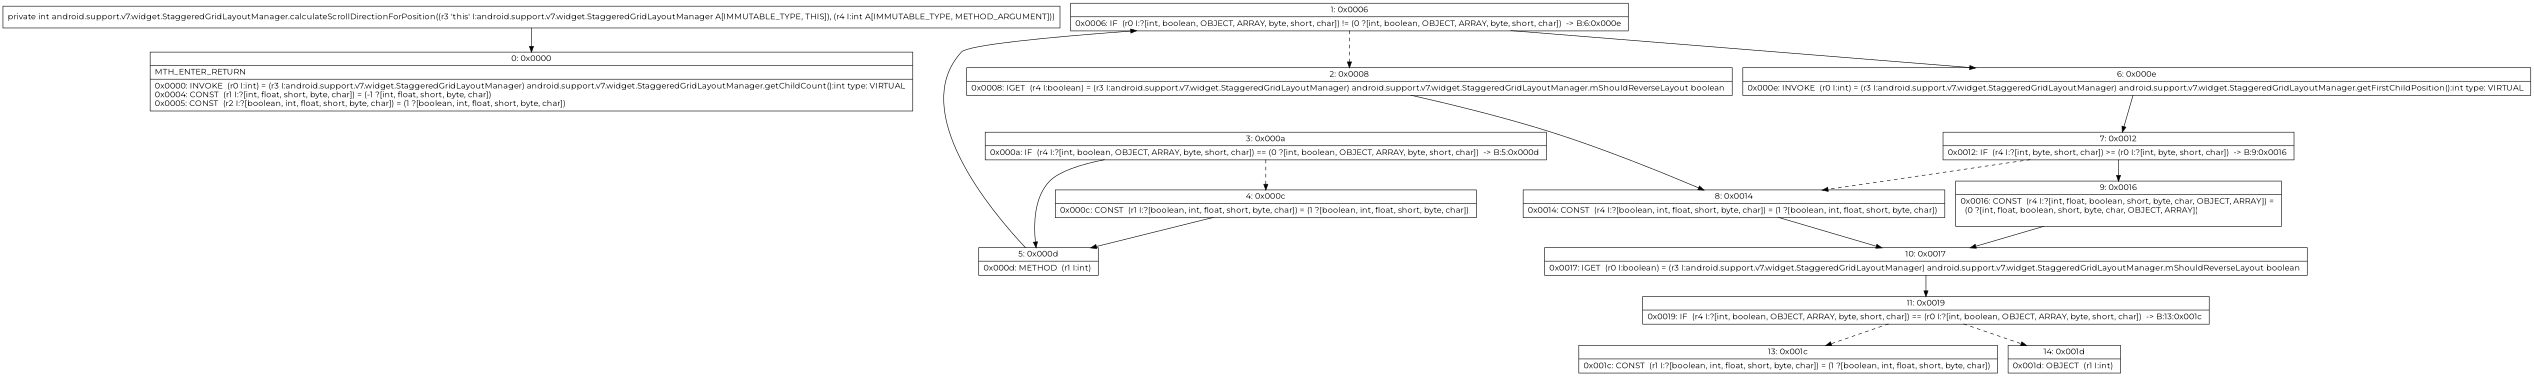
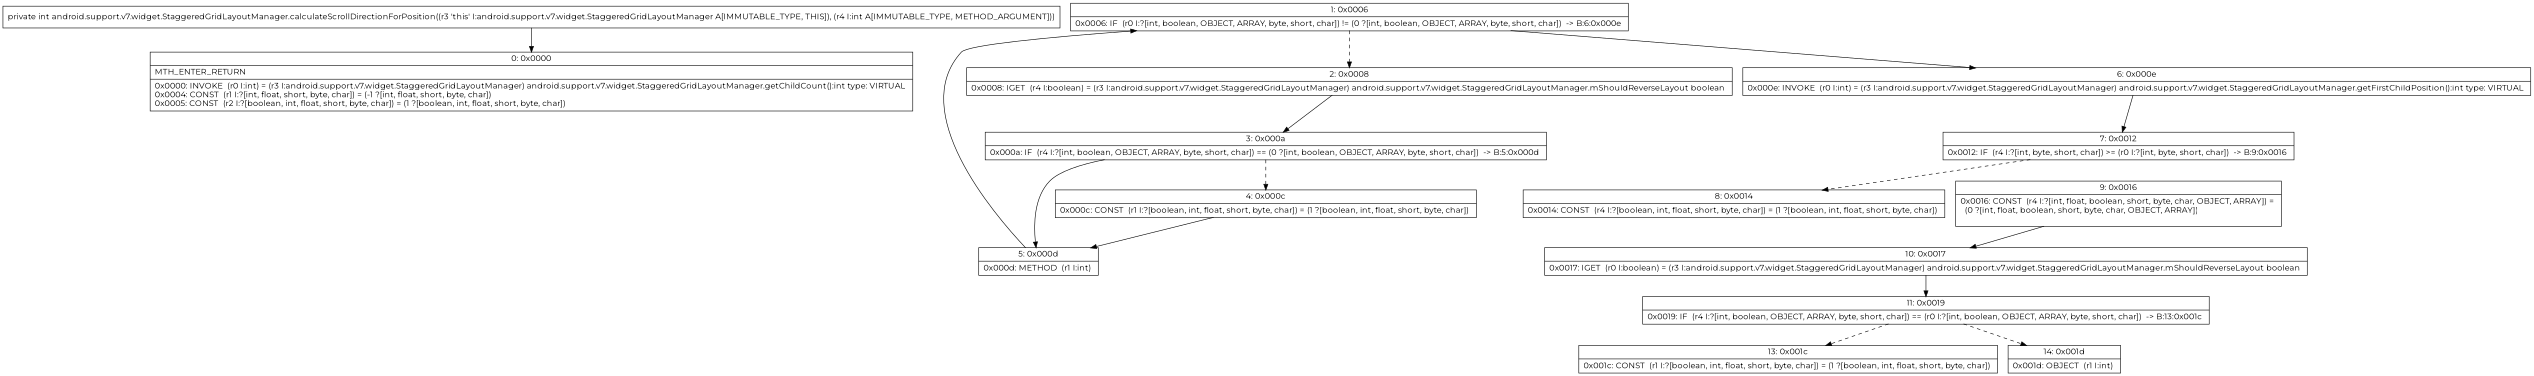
(1557, 134) -> (1310, 112)
(2119, 167) -> none
(1827, 232) -> none
